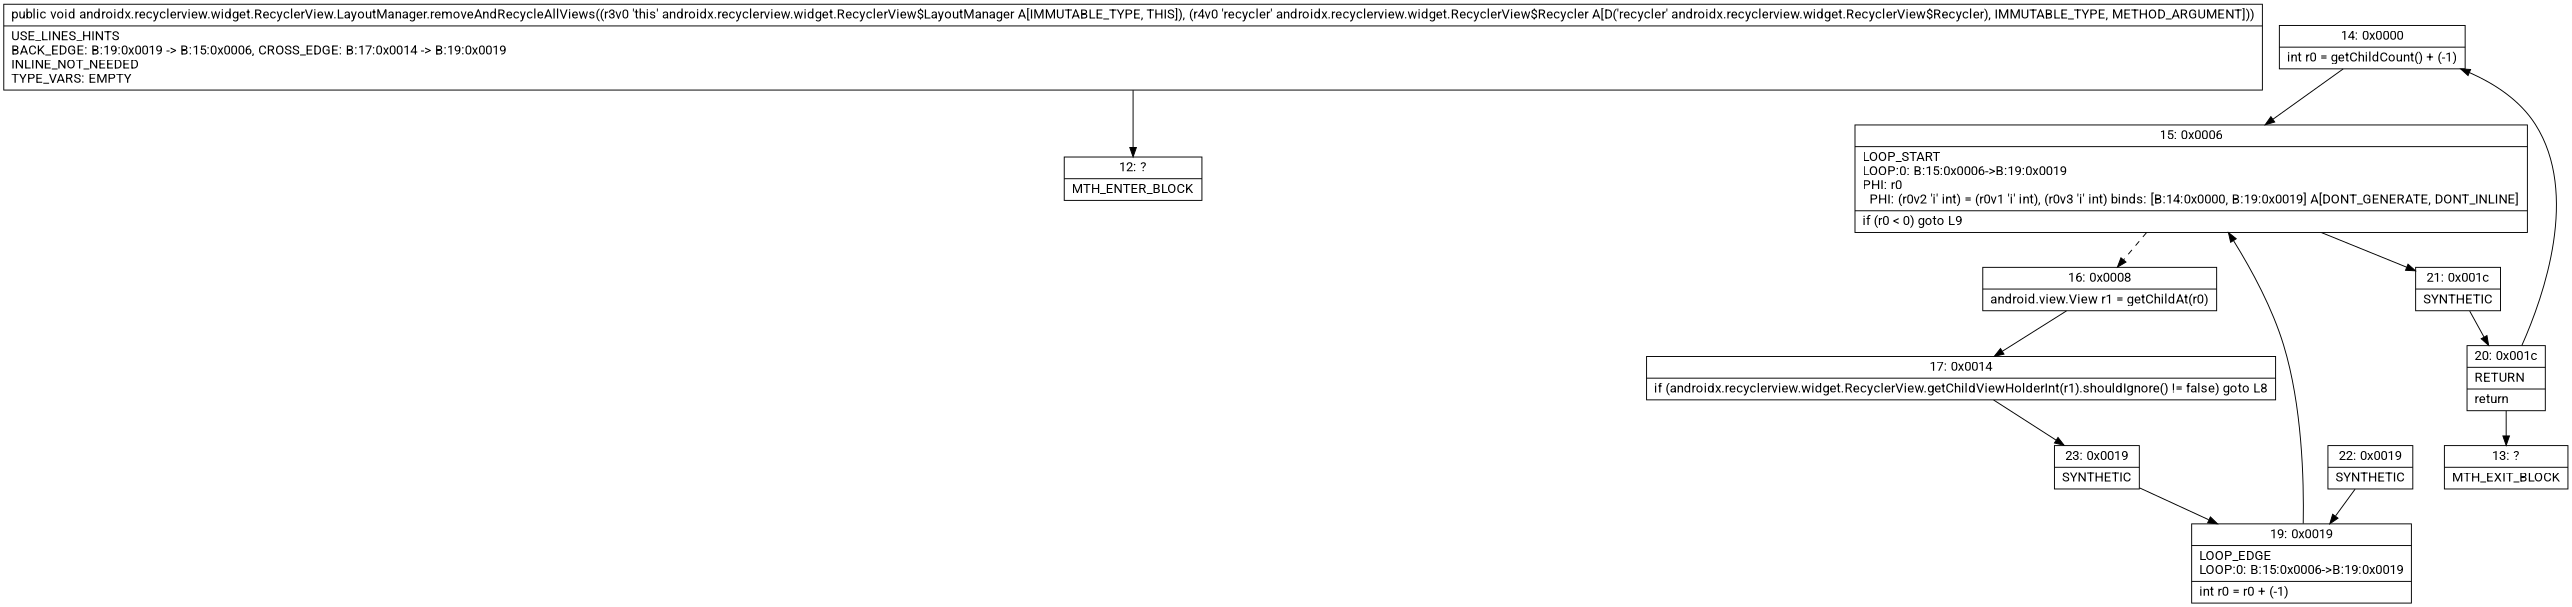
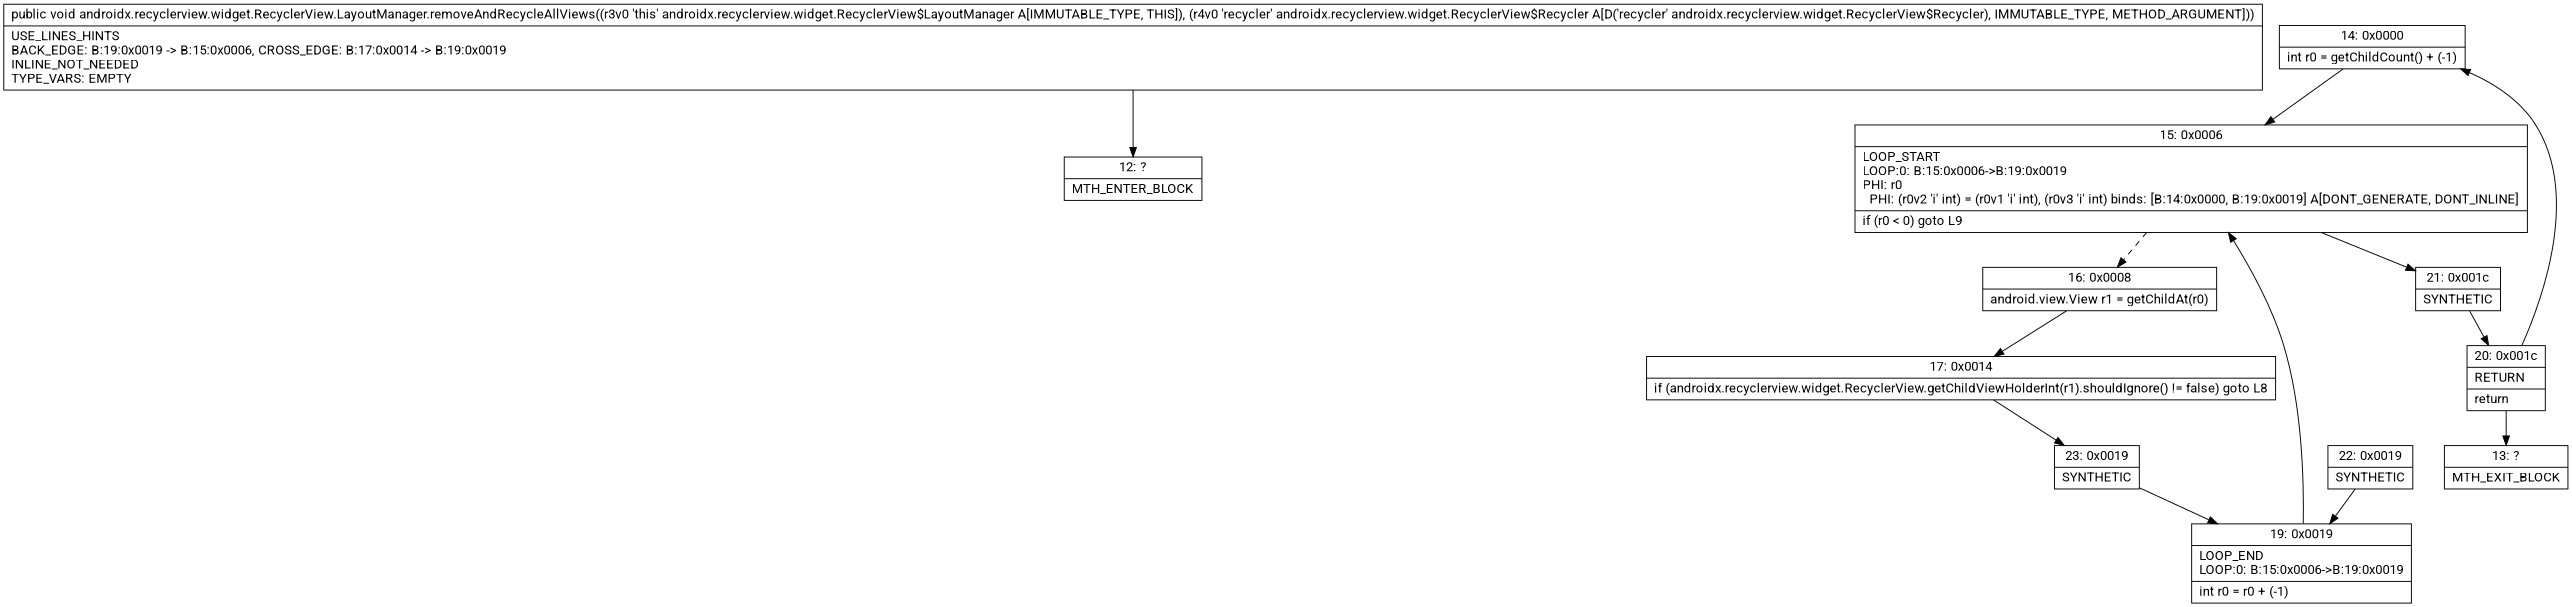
(2236, 556) -> (2232, 556)
